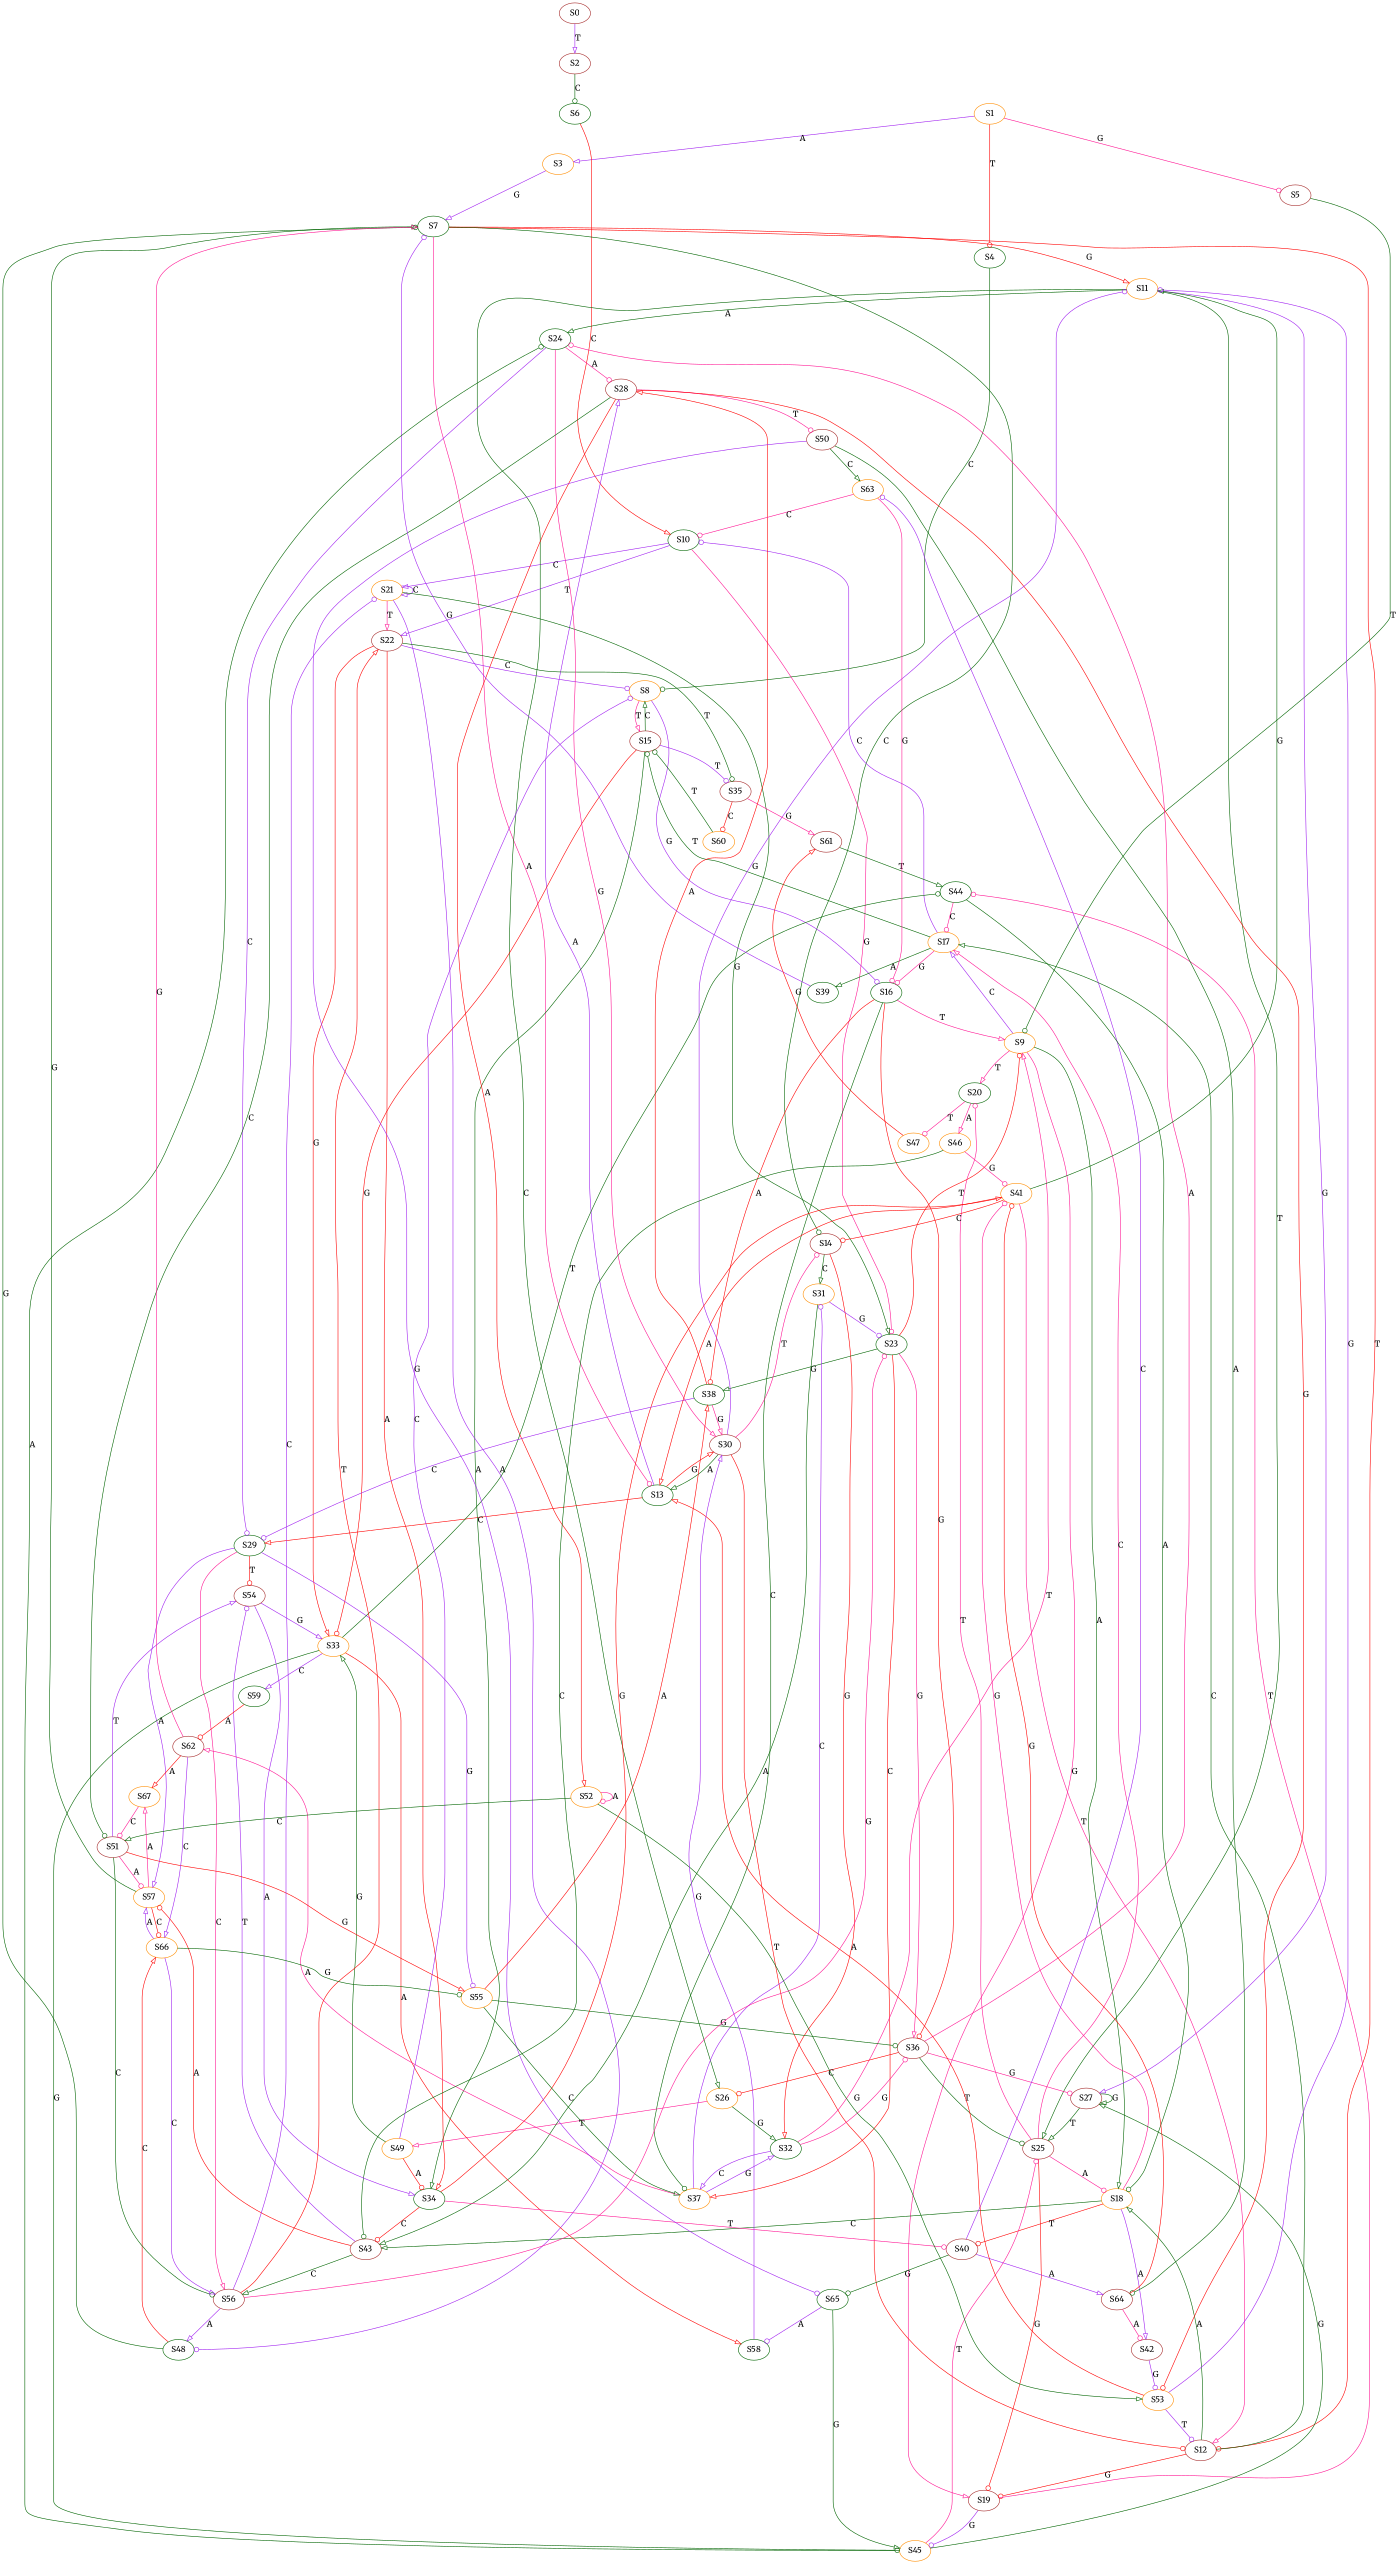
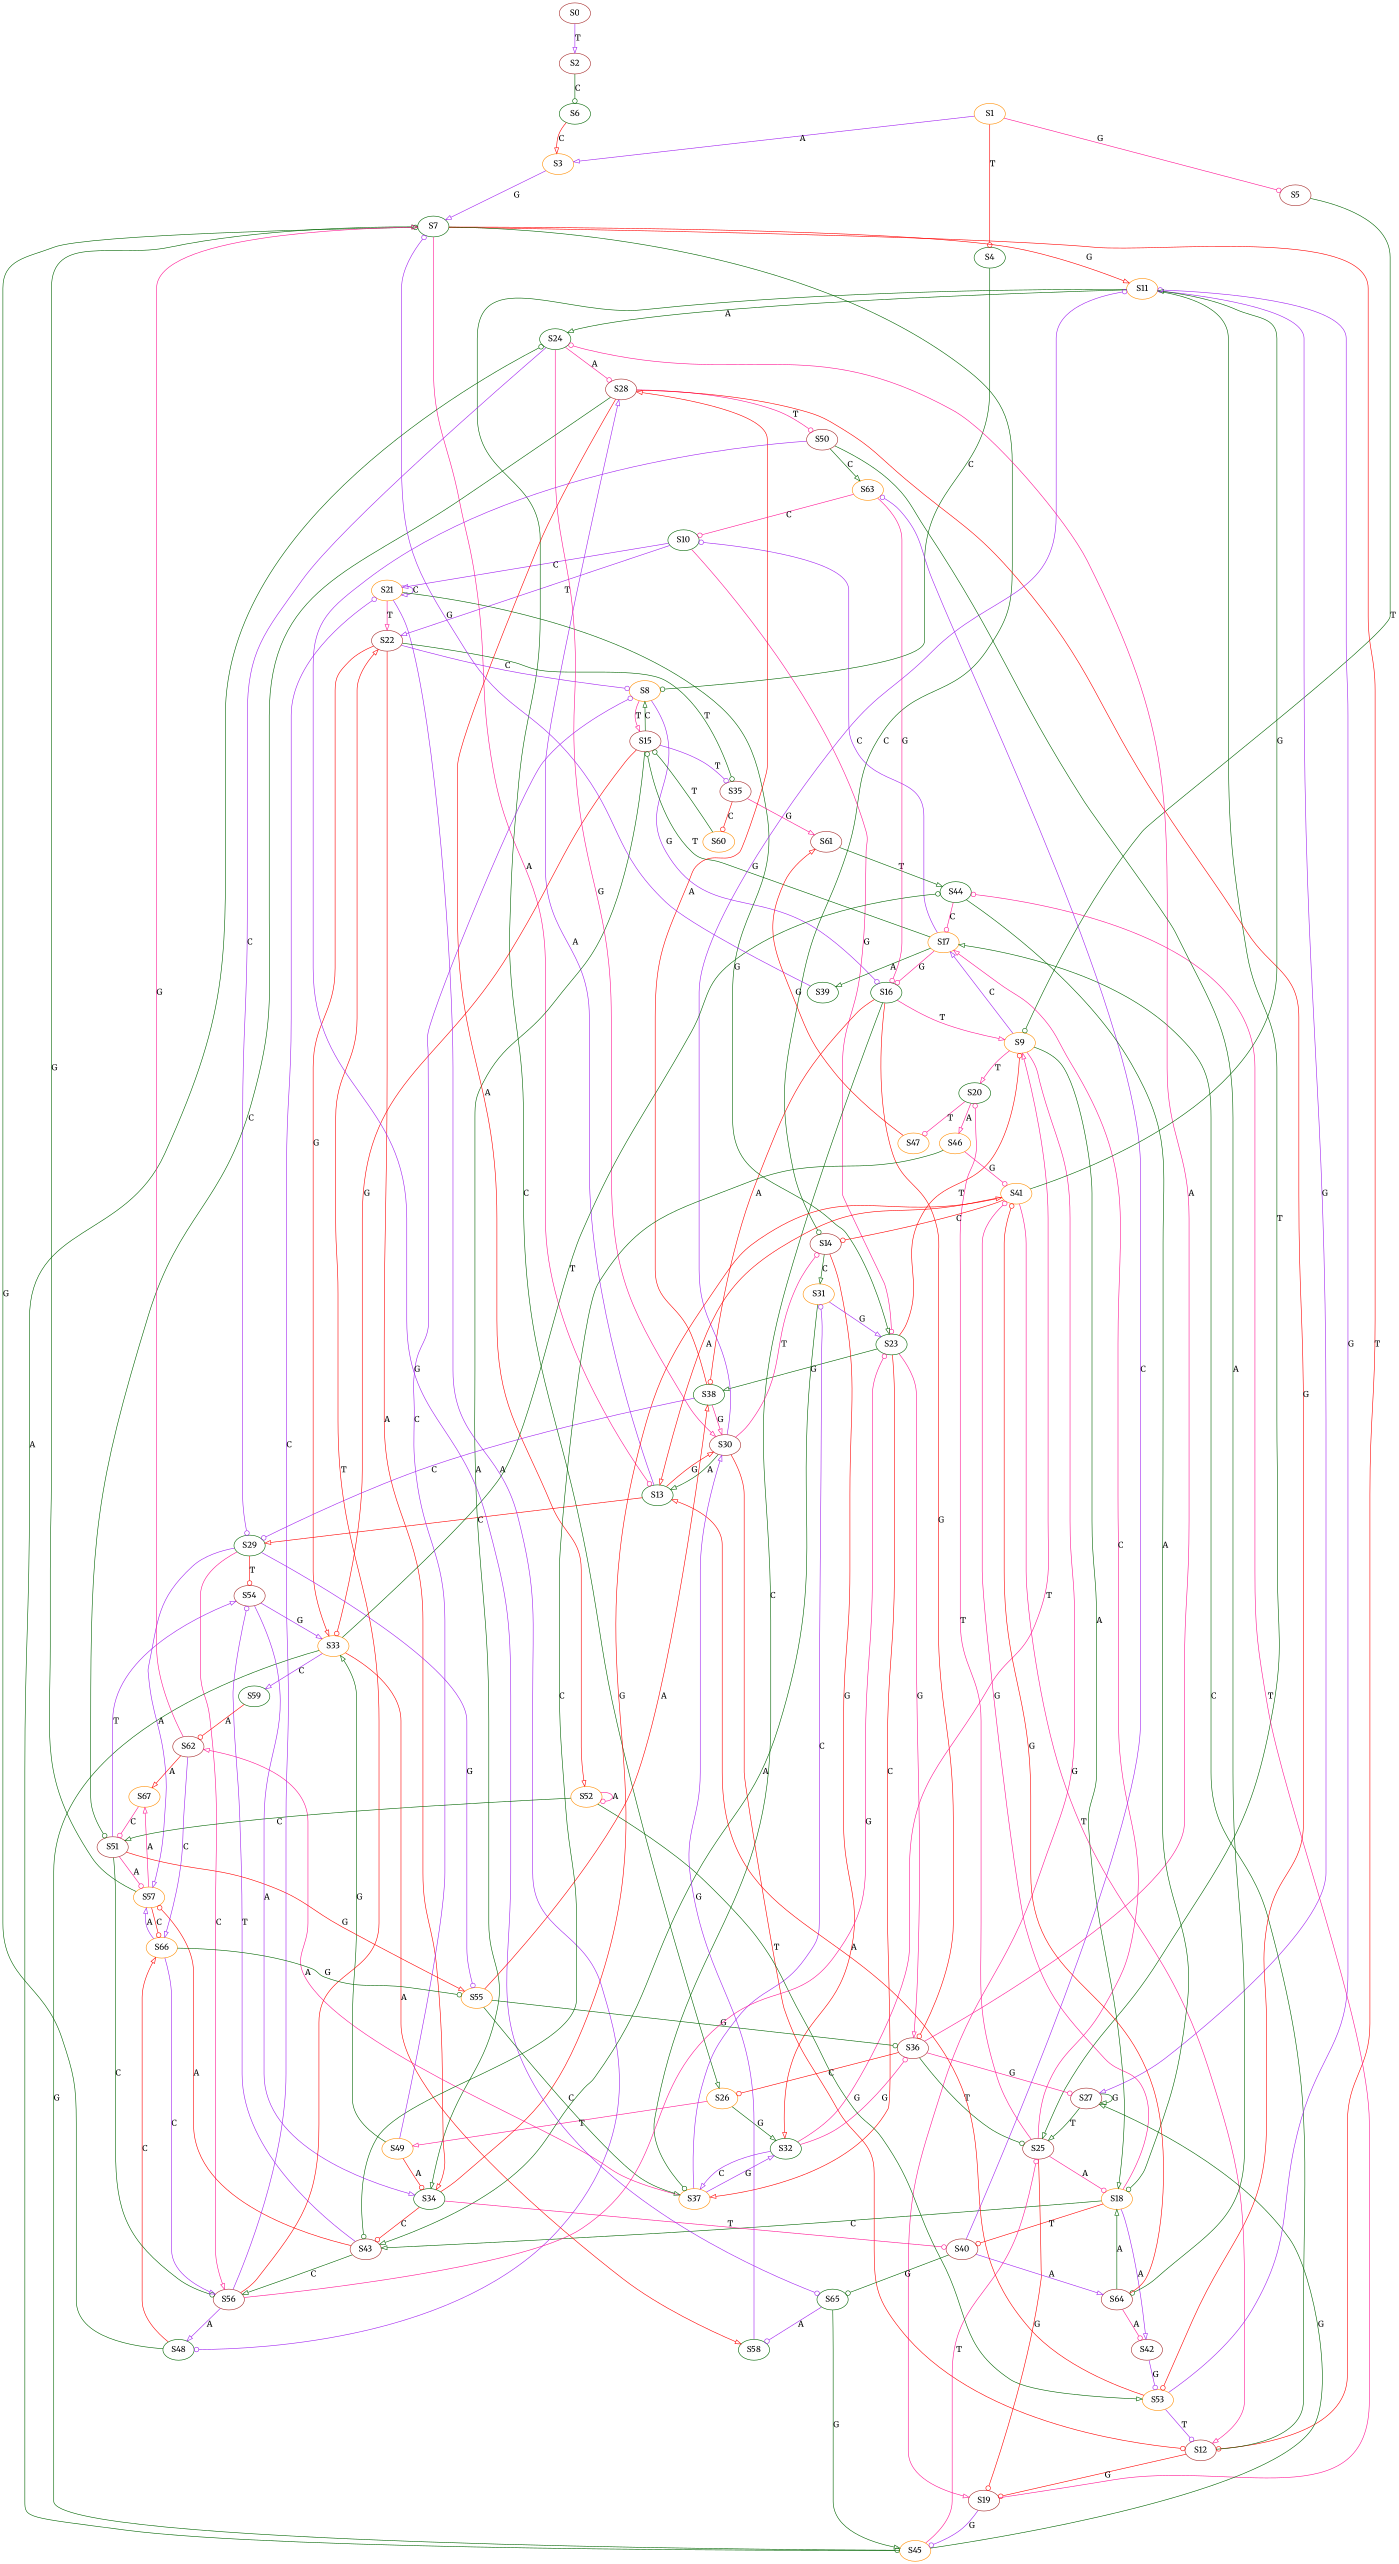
(589, 346) -> (559, 134)
(853, 1318) -> (853, 1318)
(1193, 2310) -> (1117, 2252)
